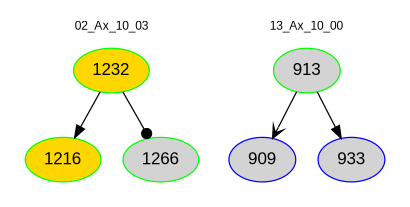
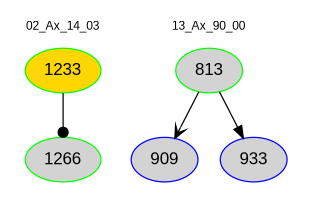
(112, 27) -> (63, 27)
(307, 27) -> (209, 27)
(111, 71) -> (63, 71)
(307, 71) -> (209, 71)
(63, 160) -> none
